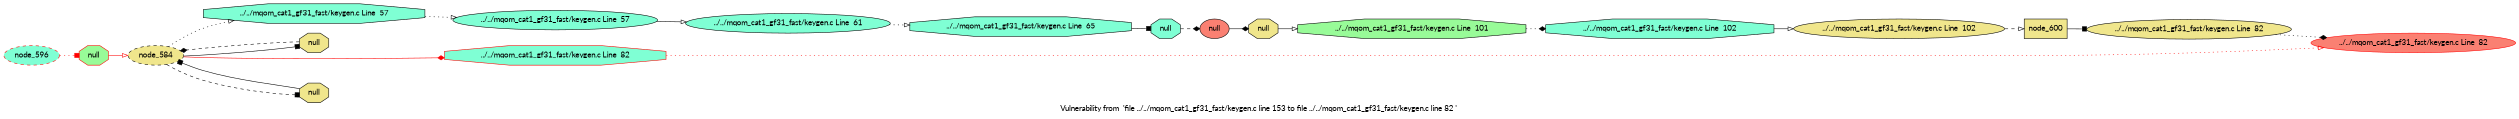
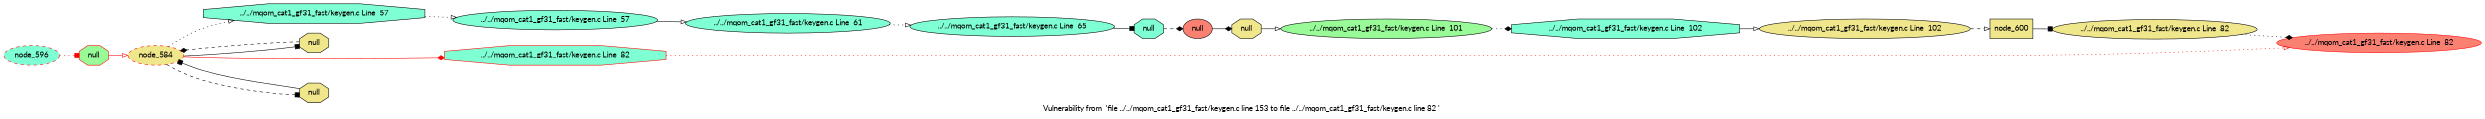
(1021, 27) -> (1012, 27)
(1412, 29) -> (1386, 29)
(156, 55) -> (156, 55)
